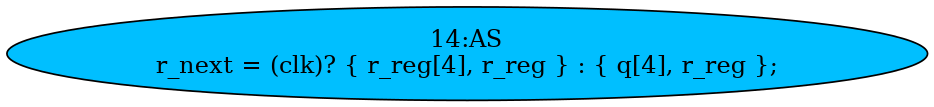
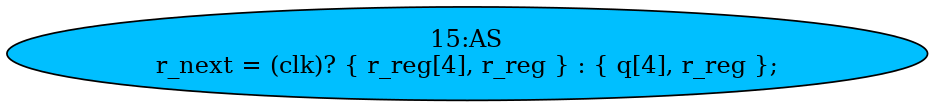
(467, 54) -> (467, 54)
